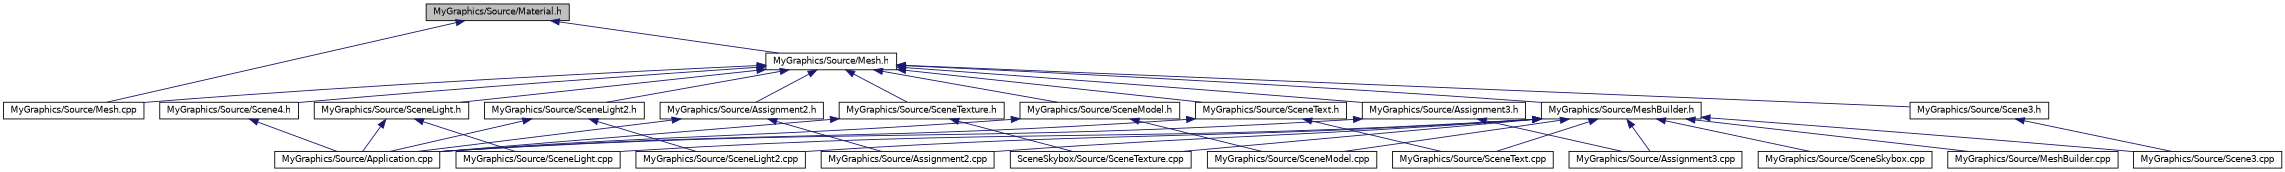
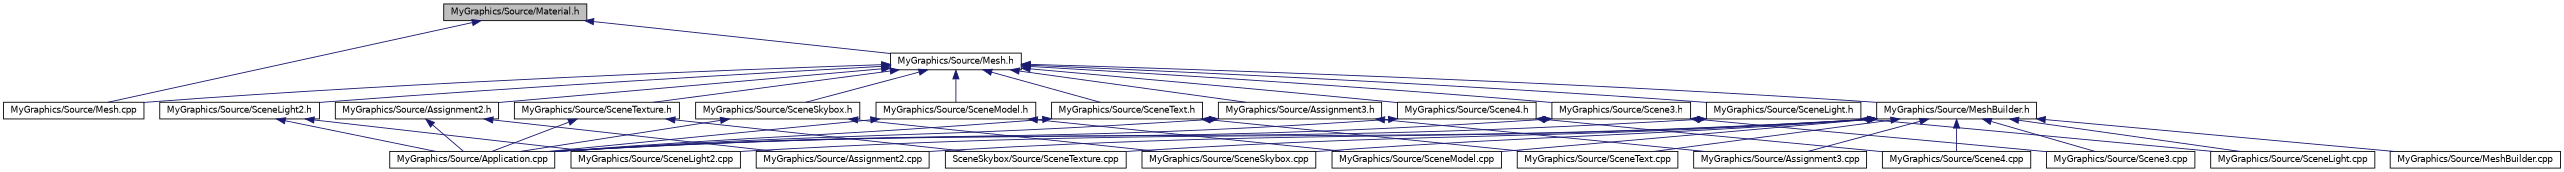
none -> (778, 111)
none -> (1049, 136)
none -> (1957, 160)
